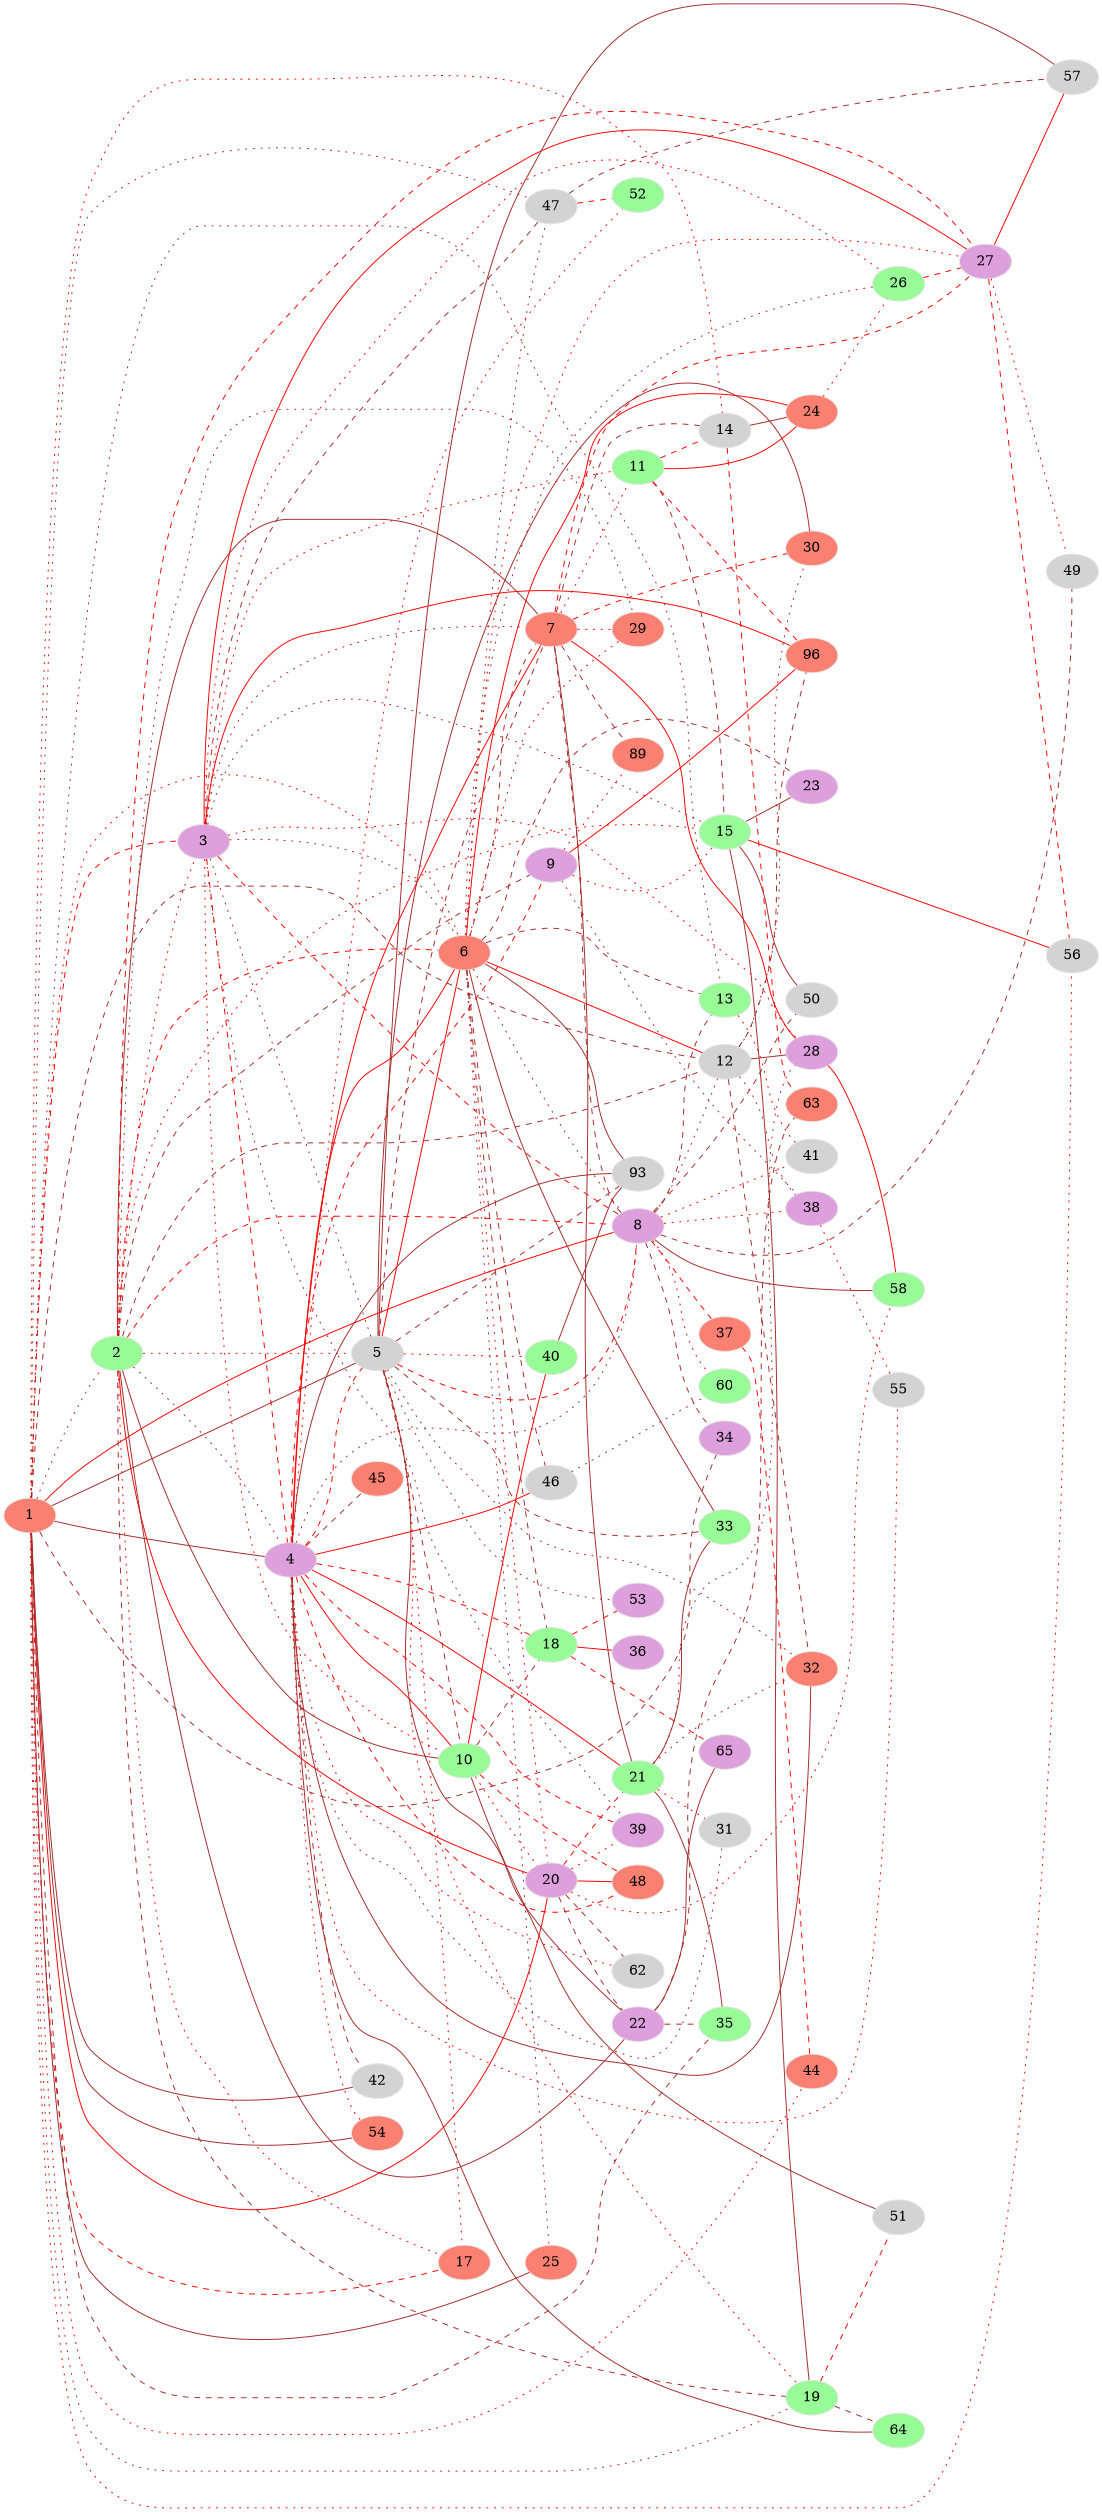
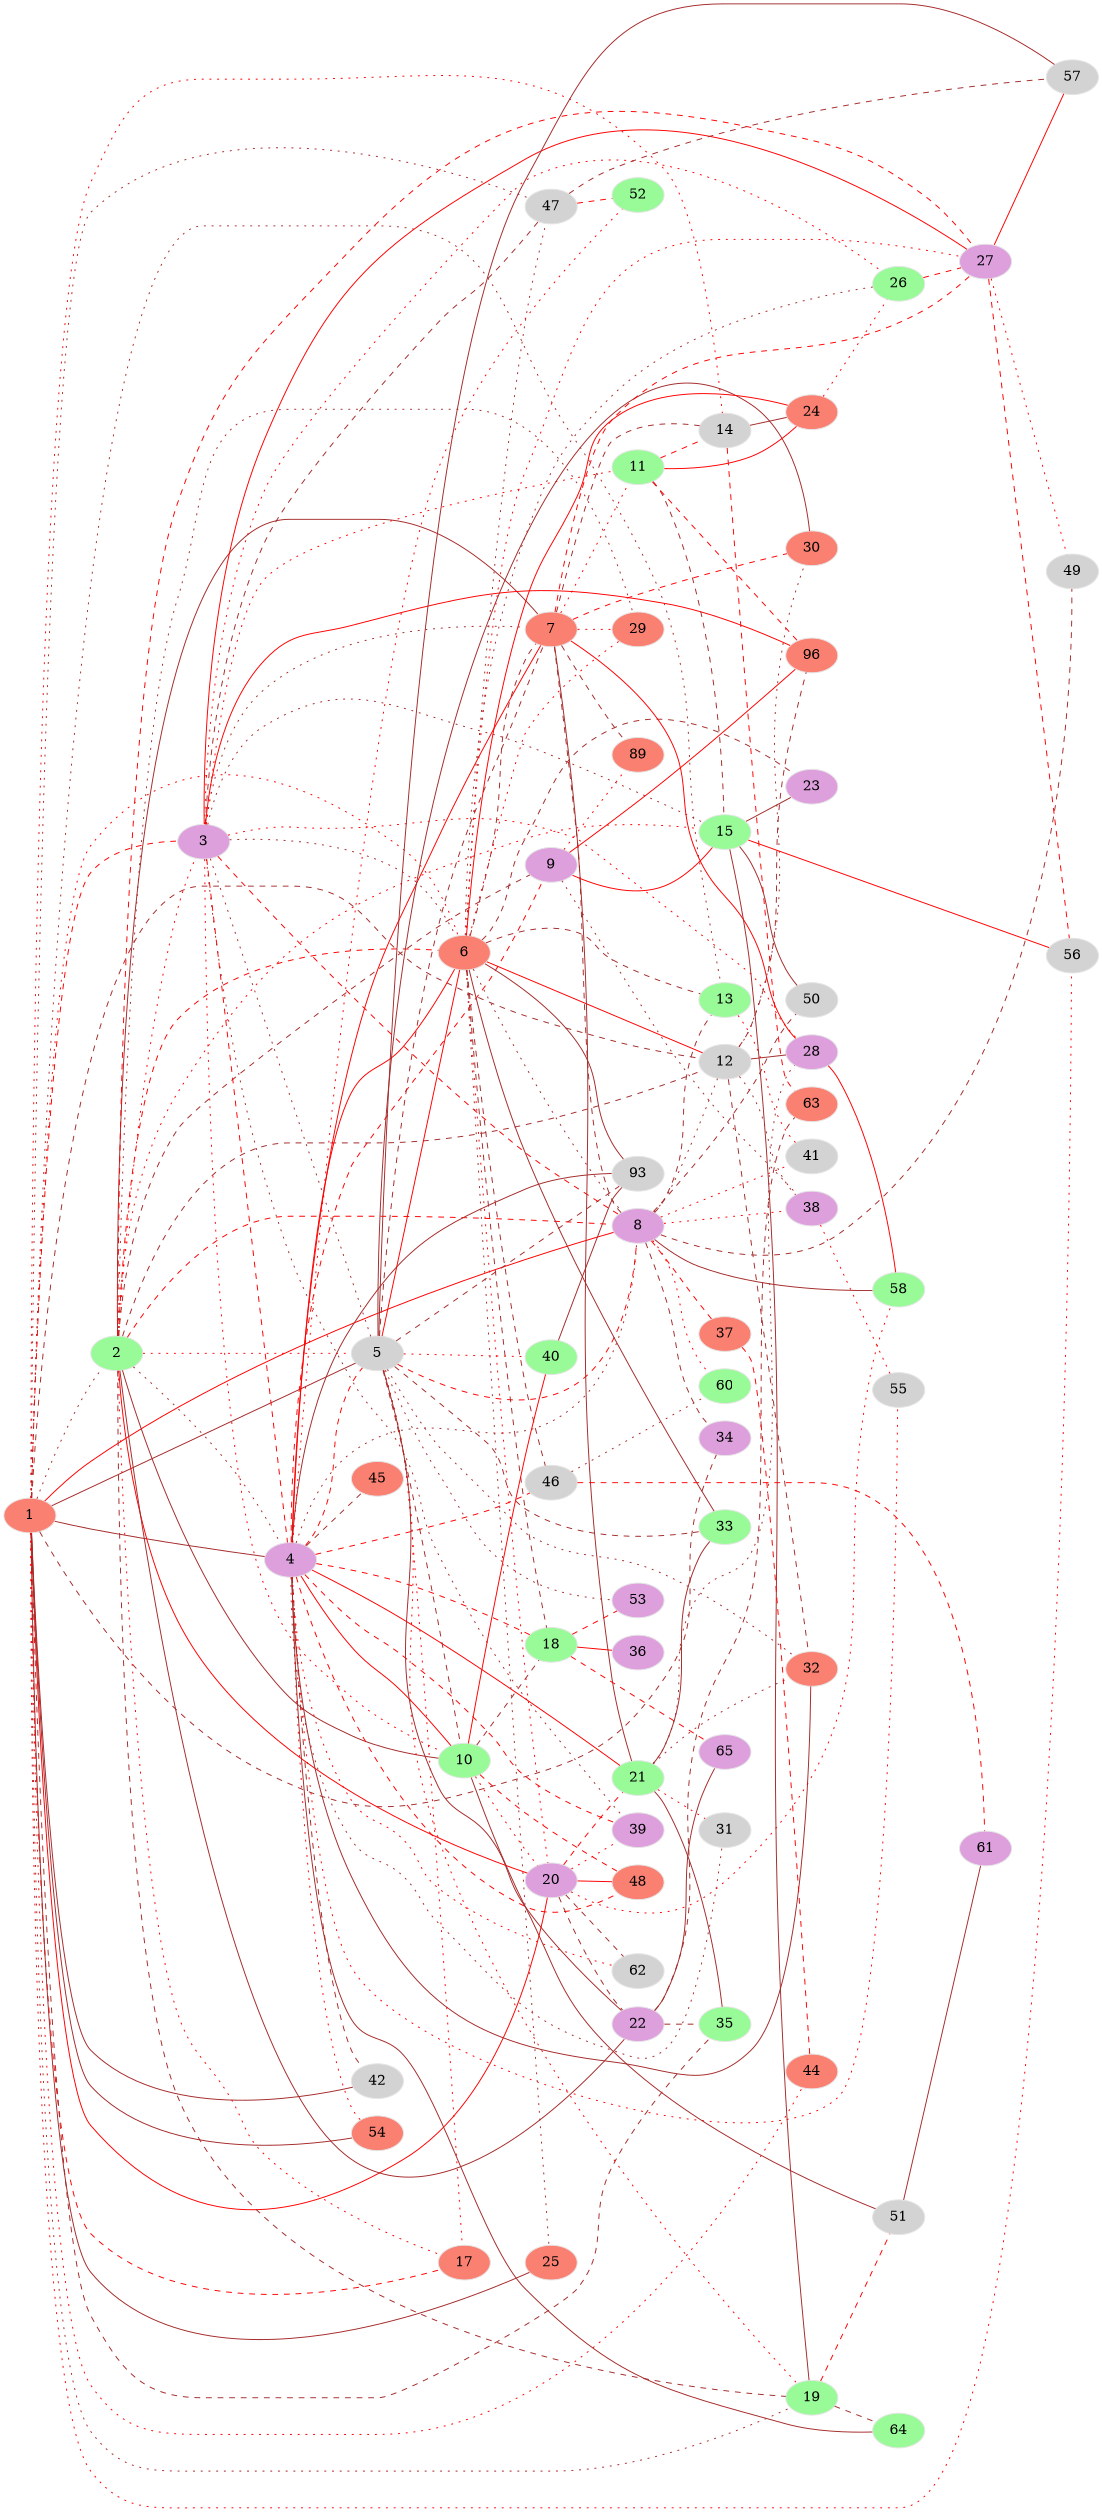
(656, 888) -> (656, 888)
(435, 1525) -> (435, 1525)
none -> (986, 1848)
